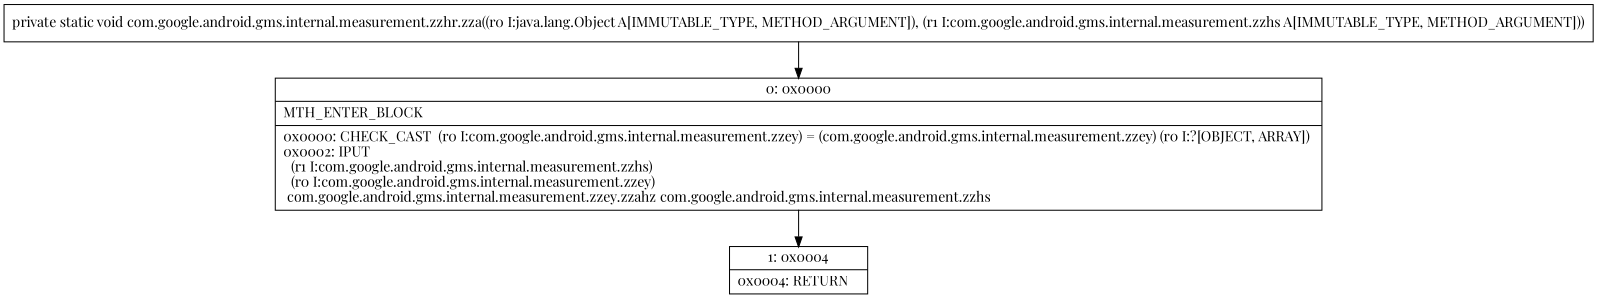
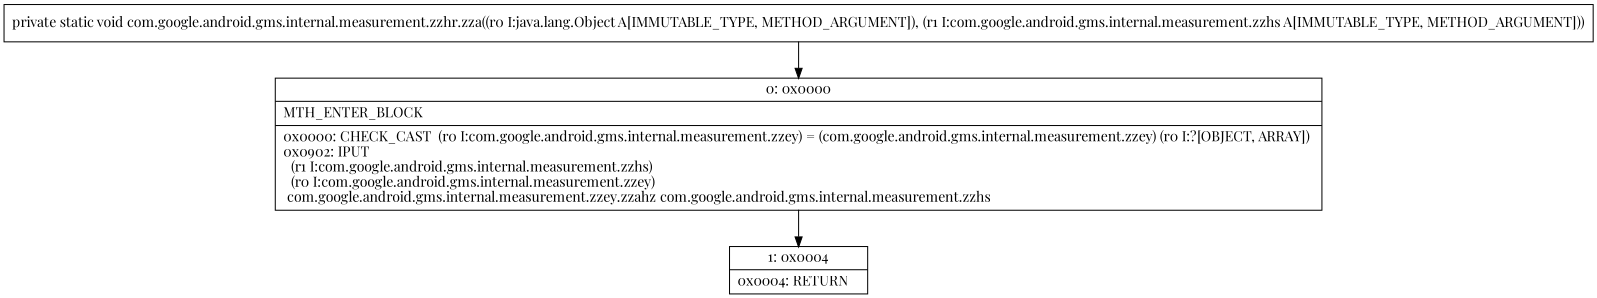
(331, 152) -> (330, 152)
